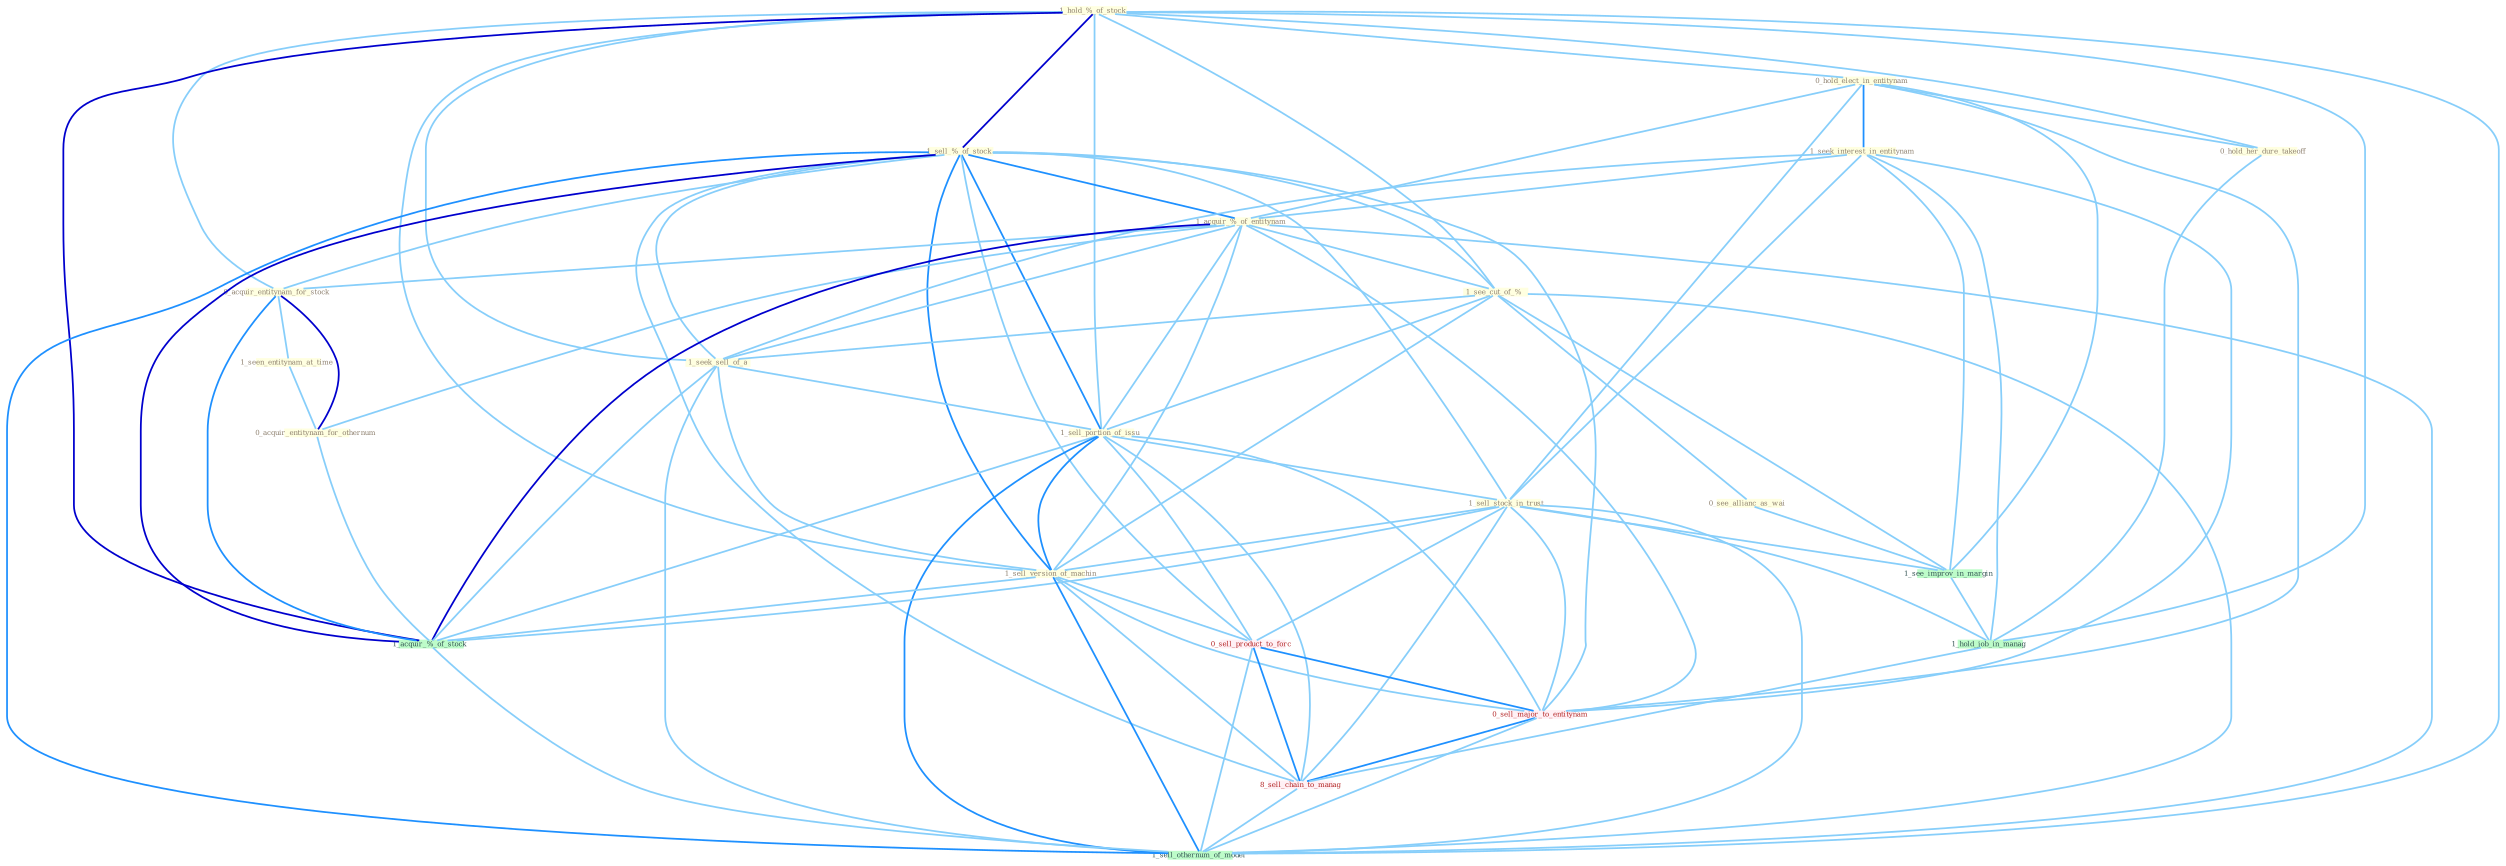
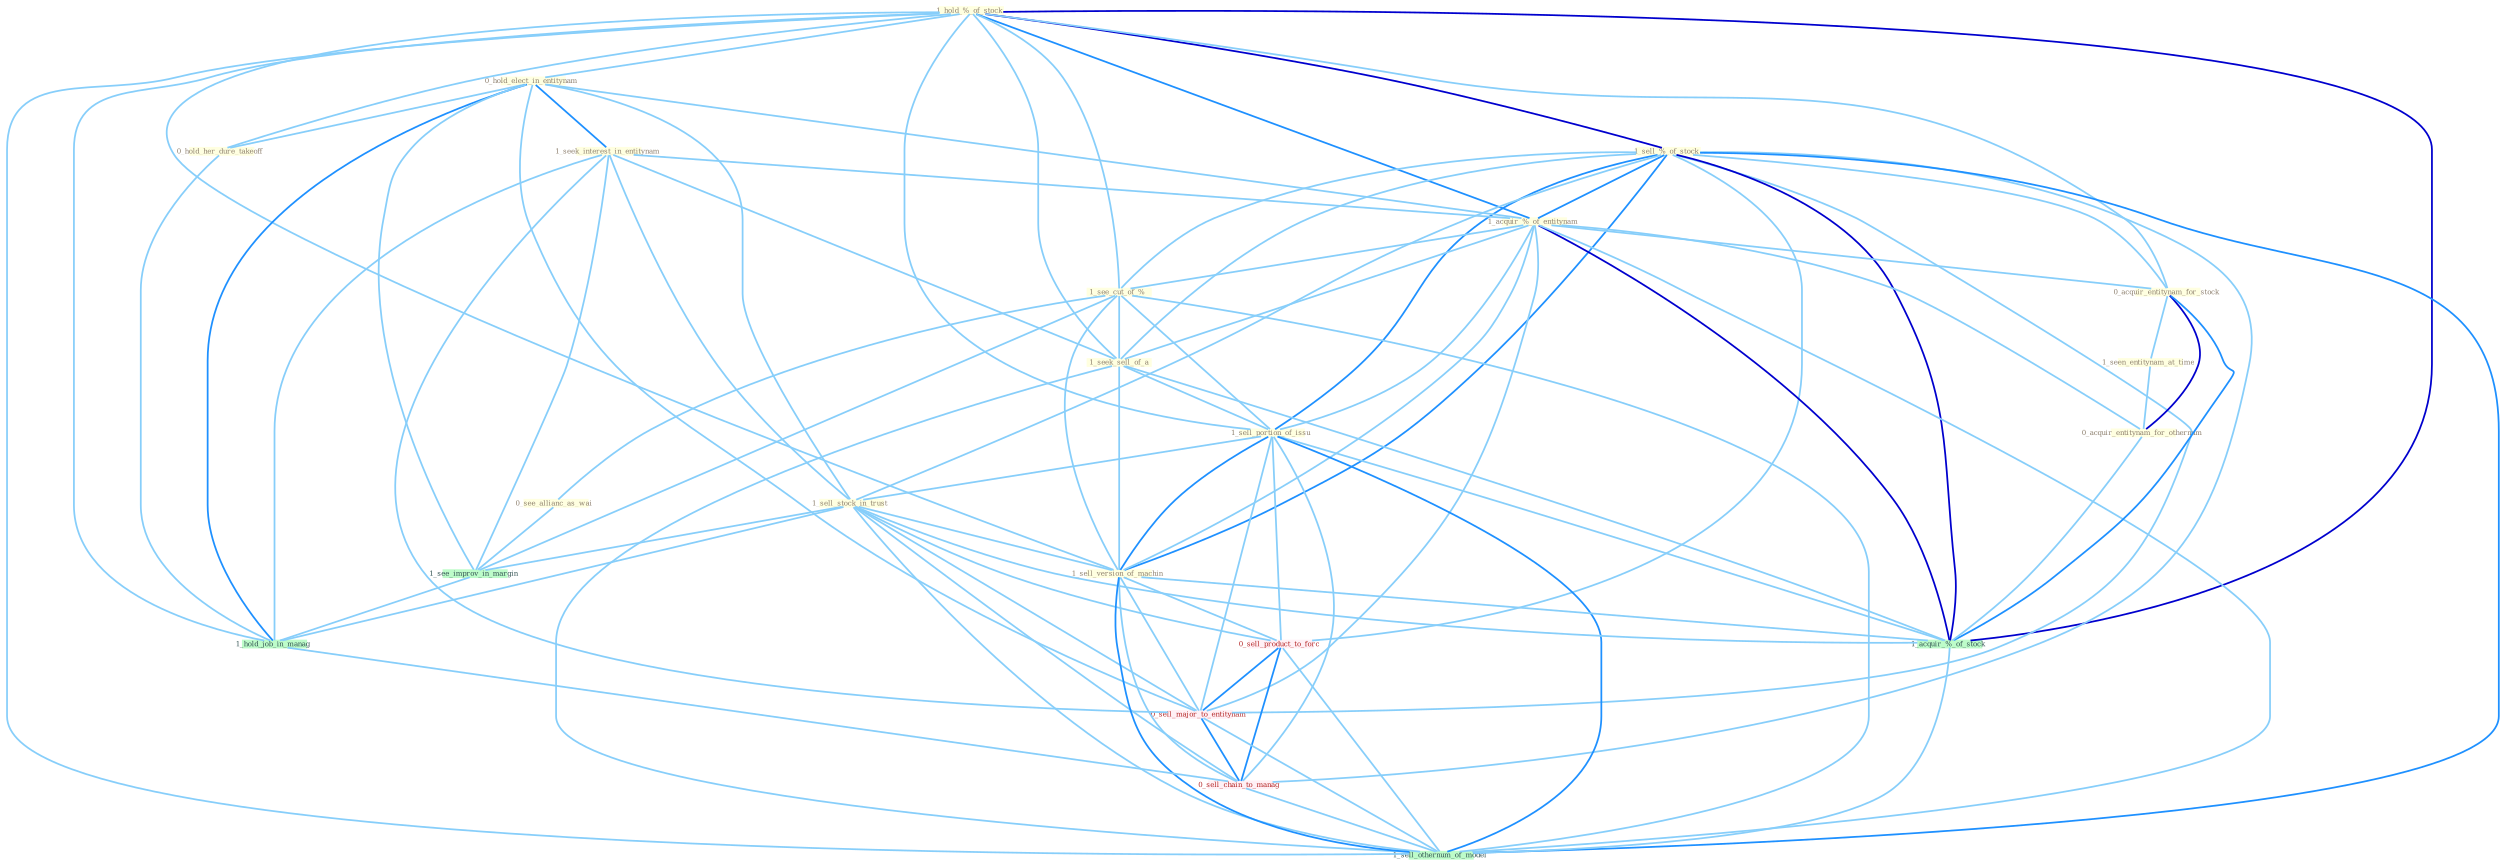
none -> (1253, 116)
none -> (226, 288)
(1300, 785) -> (1241, 785)
